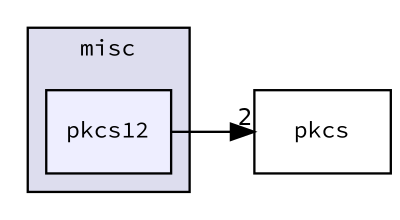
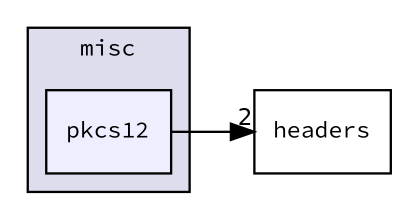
(323, 132) -> (323, 132)
